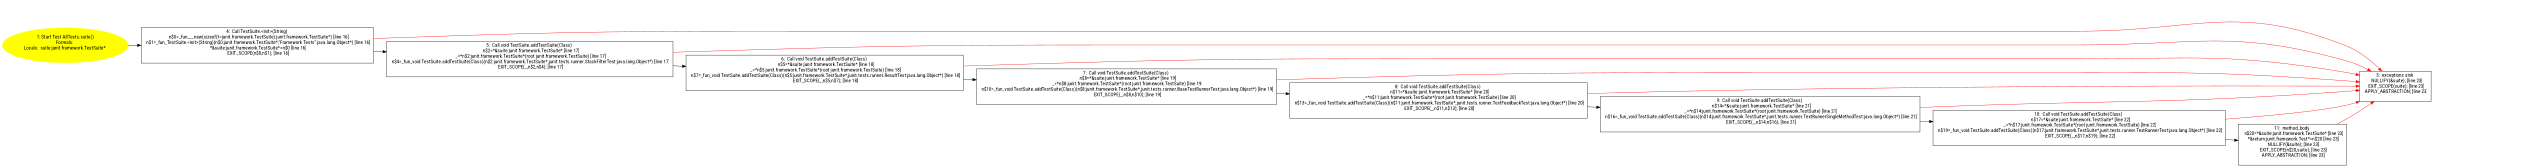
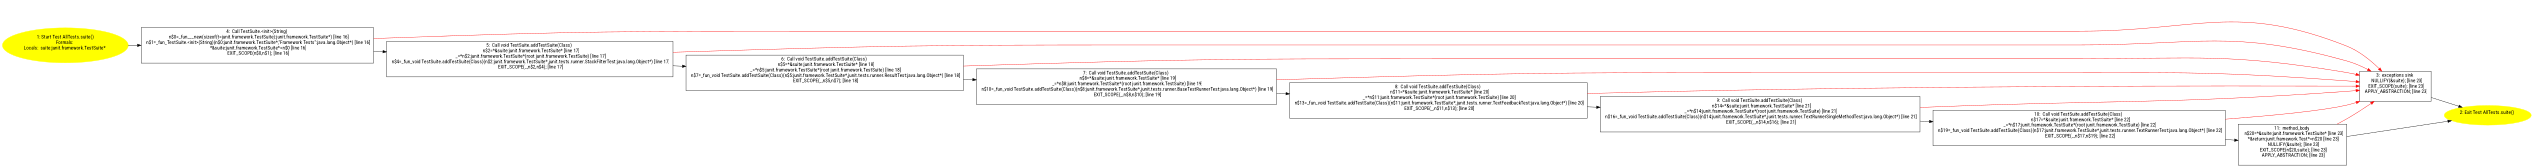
none -> (2488, 115)
